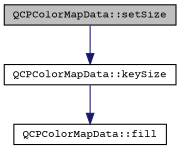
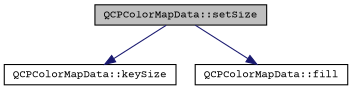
(90, 99) -> (222, 42)
